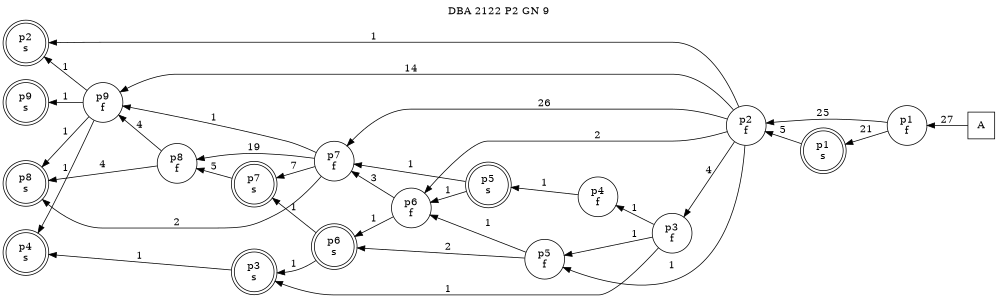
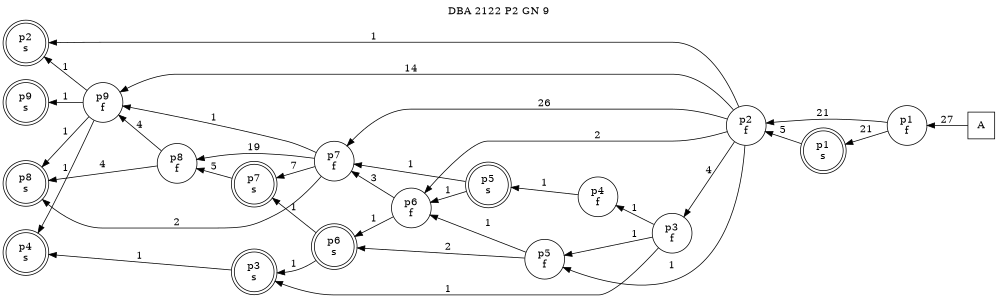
(823, 113) -> (823, 113)
